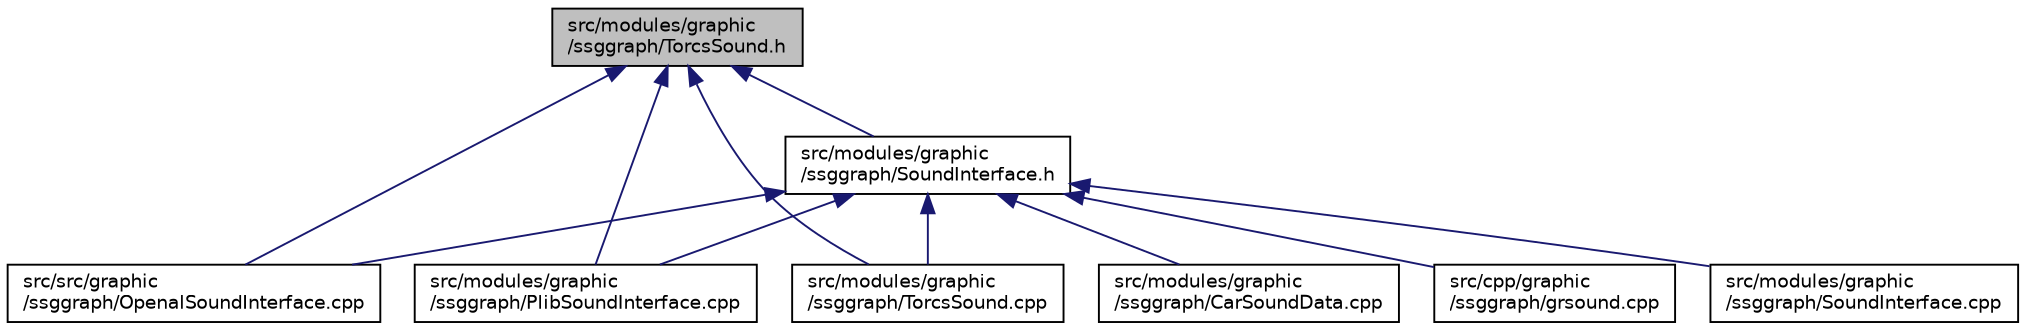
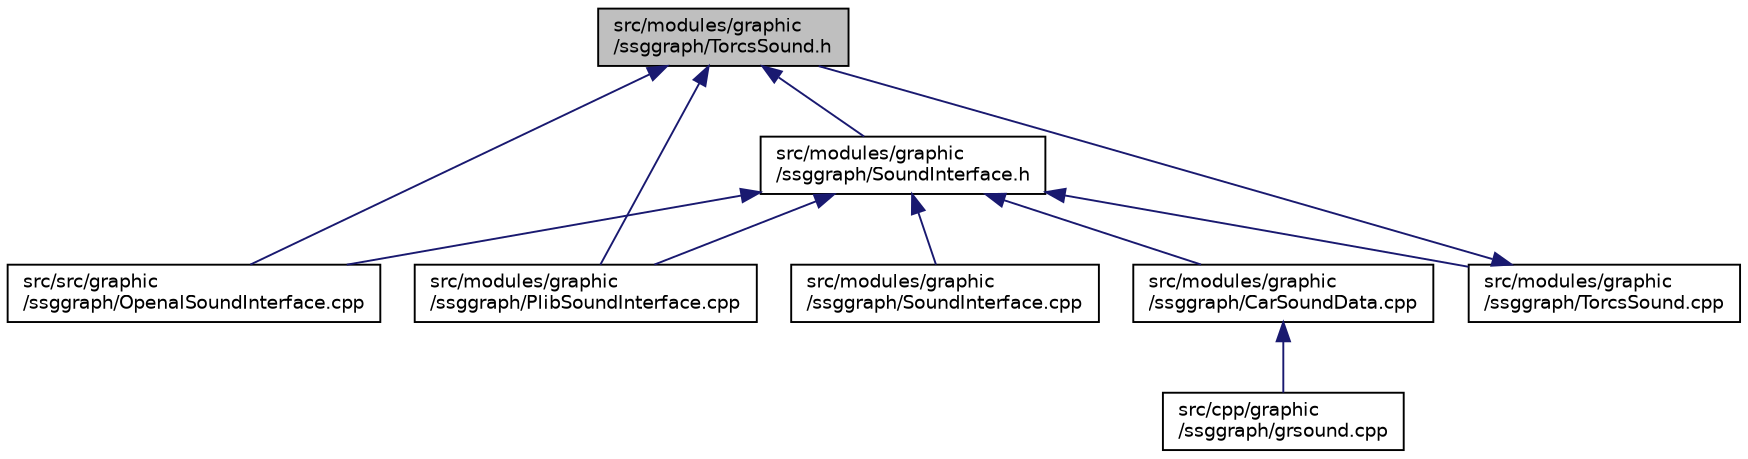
(757, 181) -> (1156, 162)
(1259, 232) -> (1283, 367)
